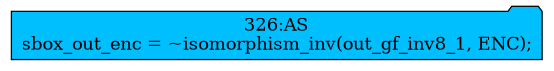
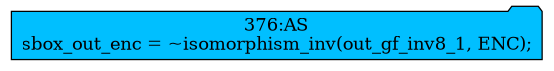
(277, 35) -> (277, 35)
